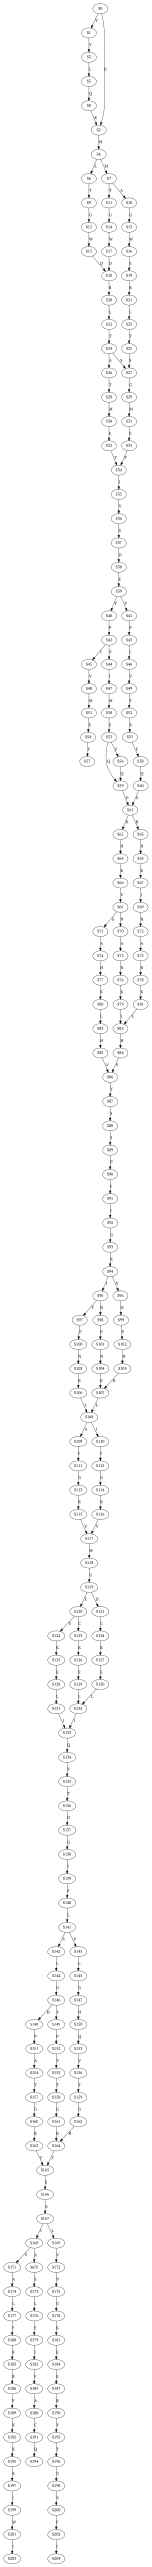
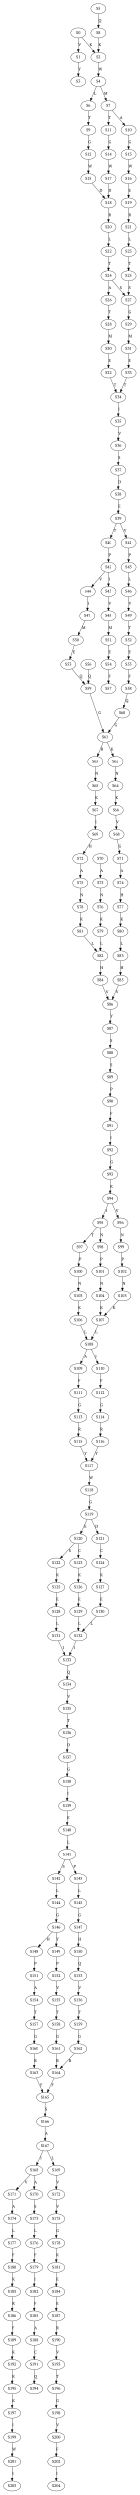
(89, 68) -> none
(114, 748) -> none
(120, 918) -> none
(34, 2267) -> (34, 2195)
